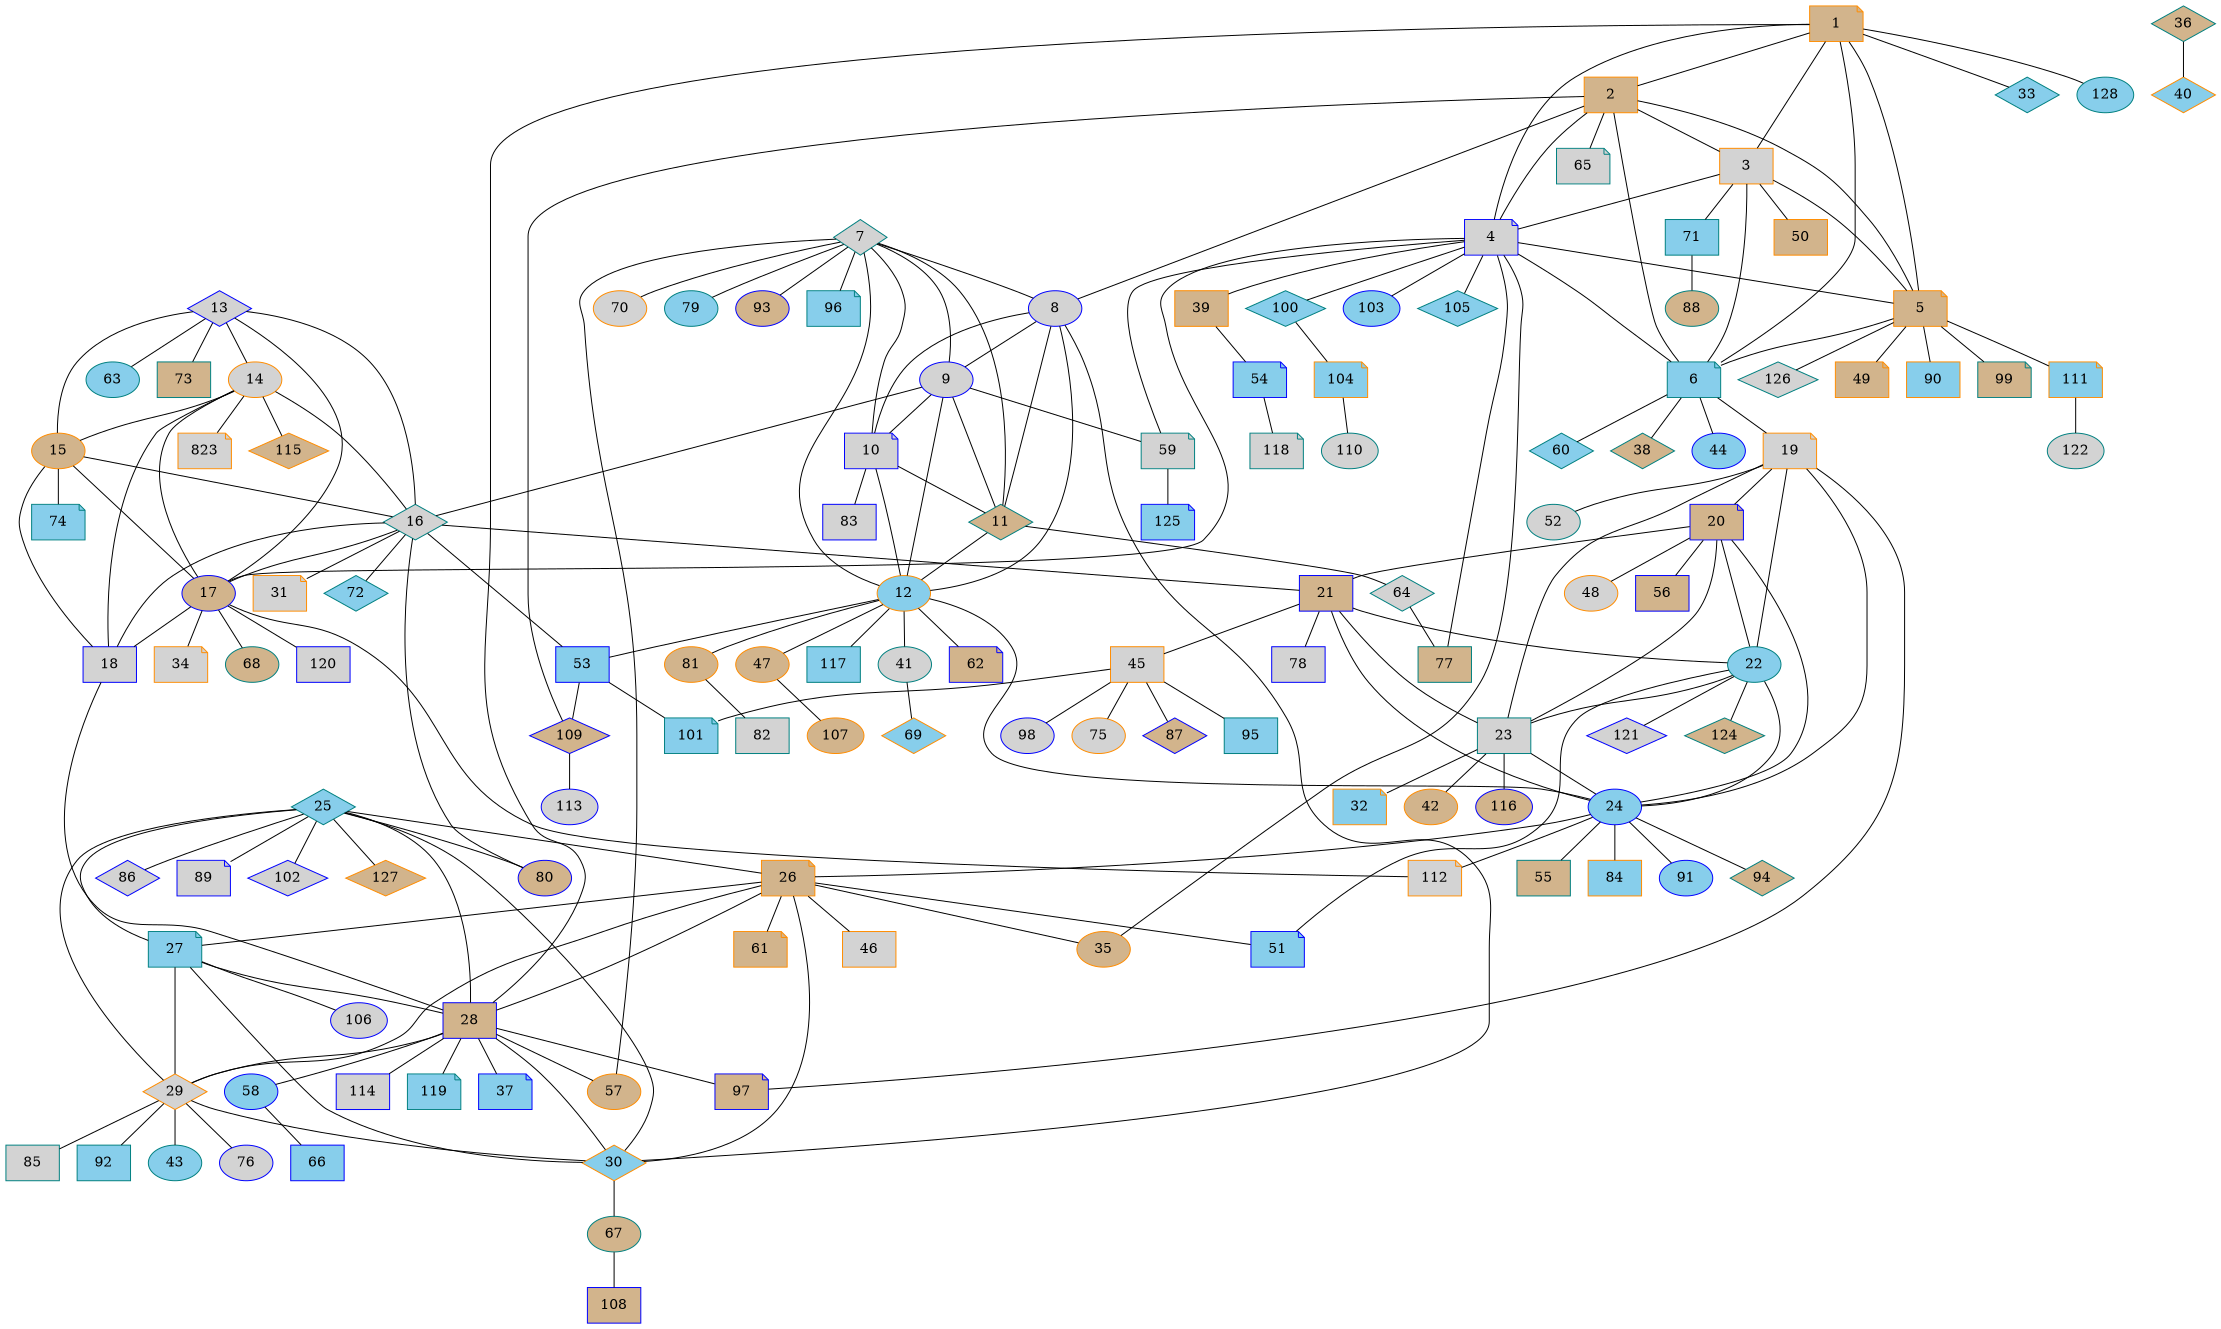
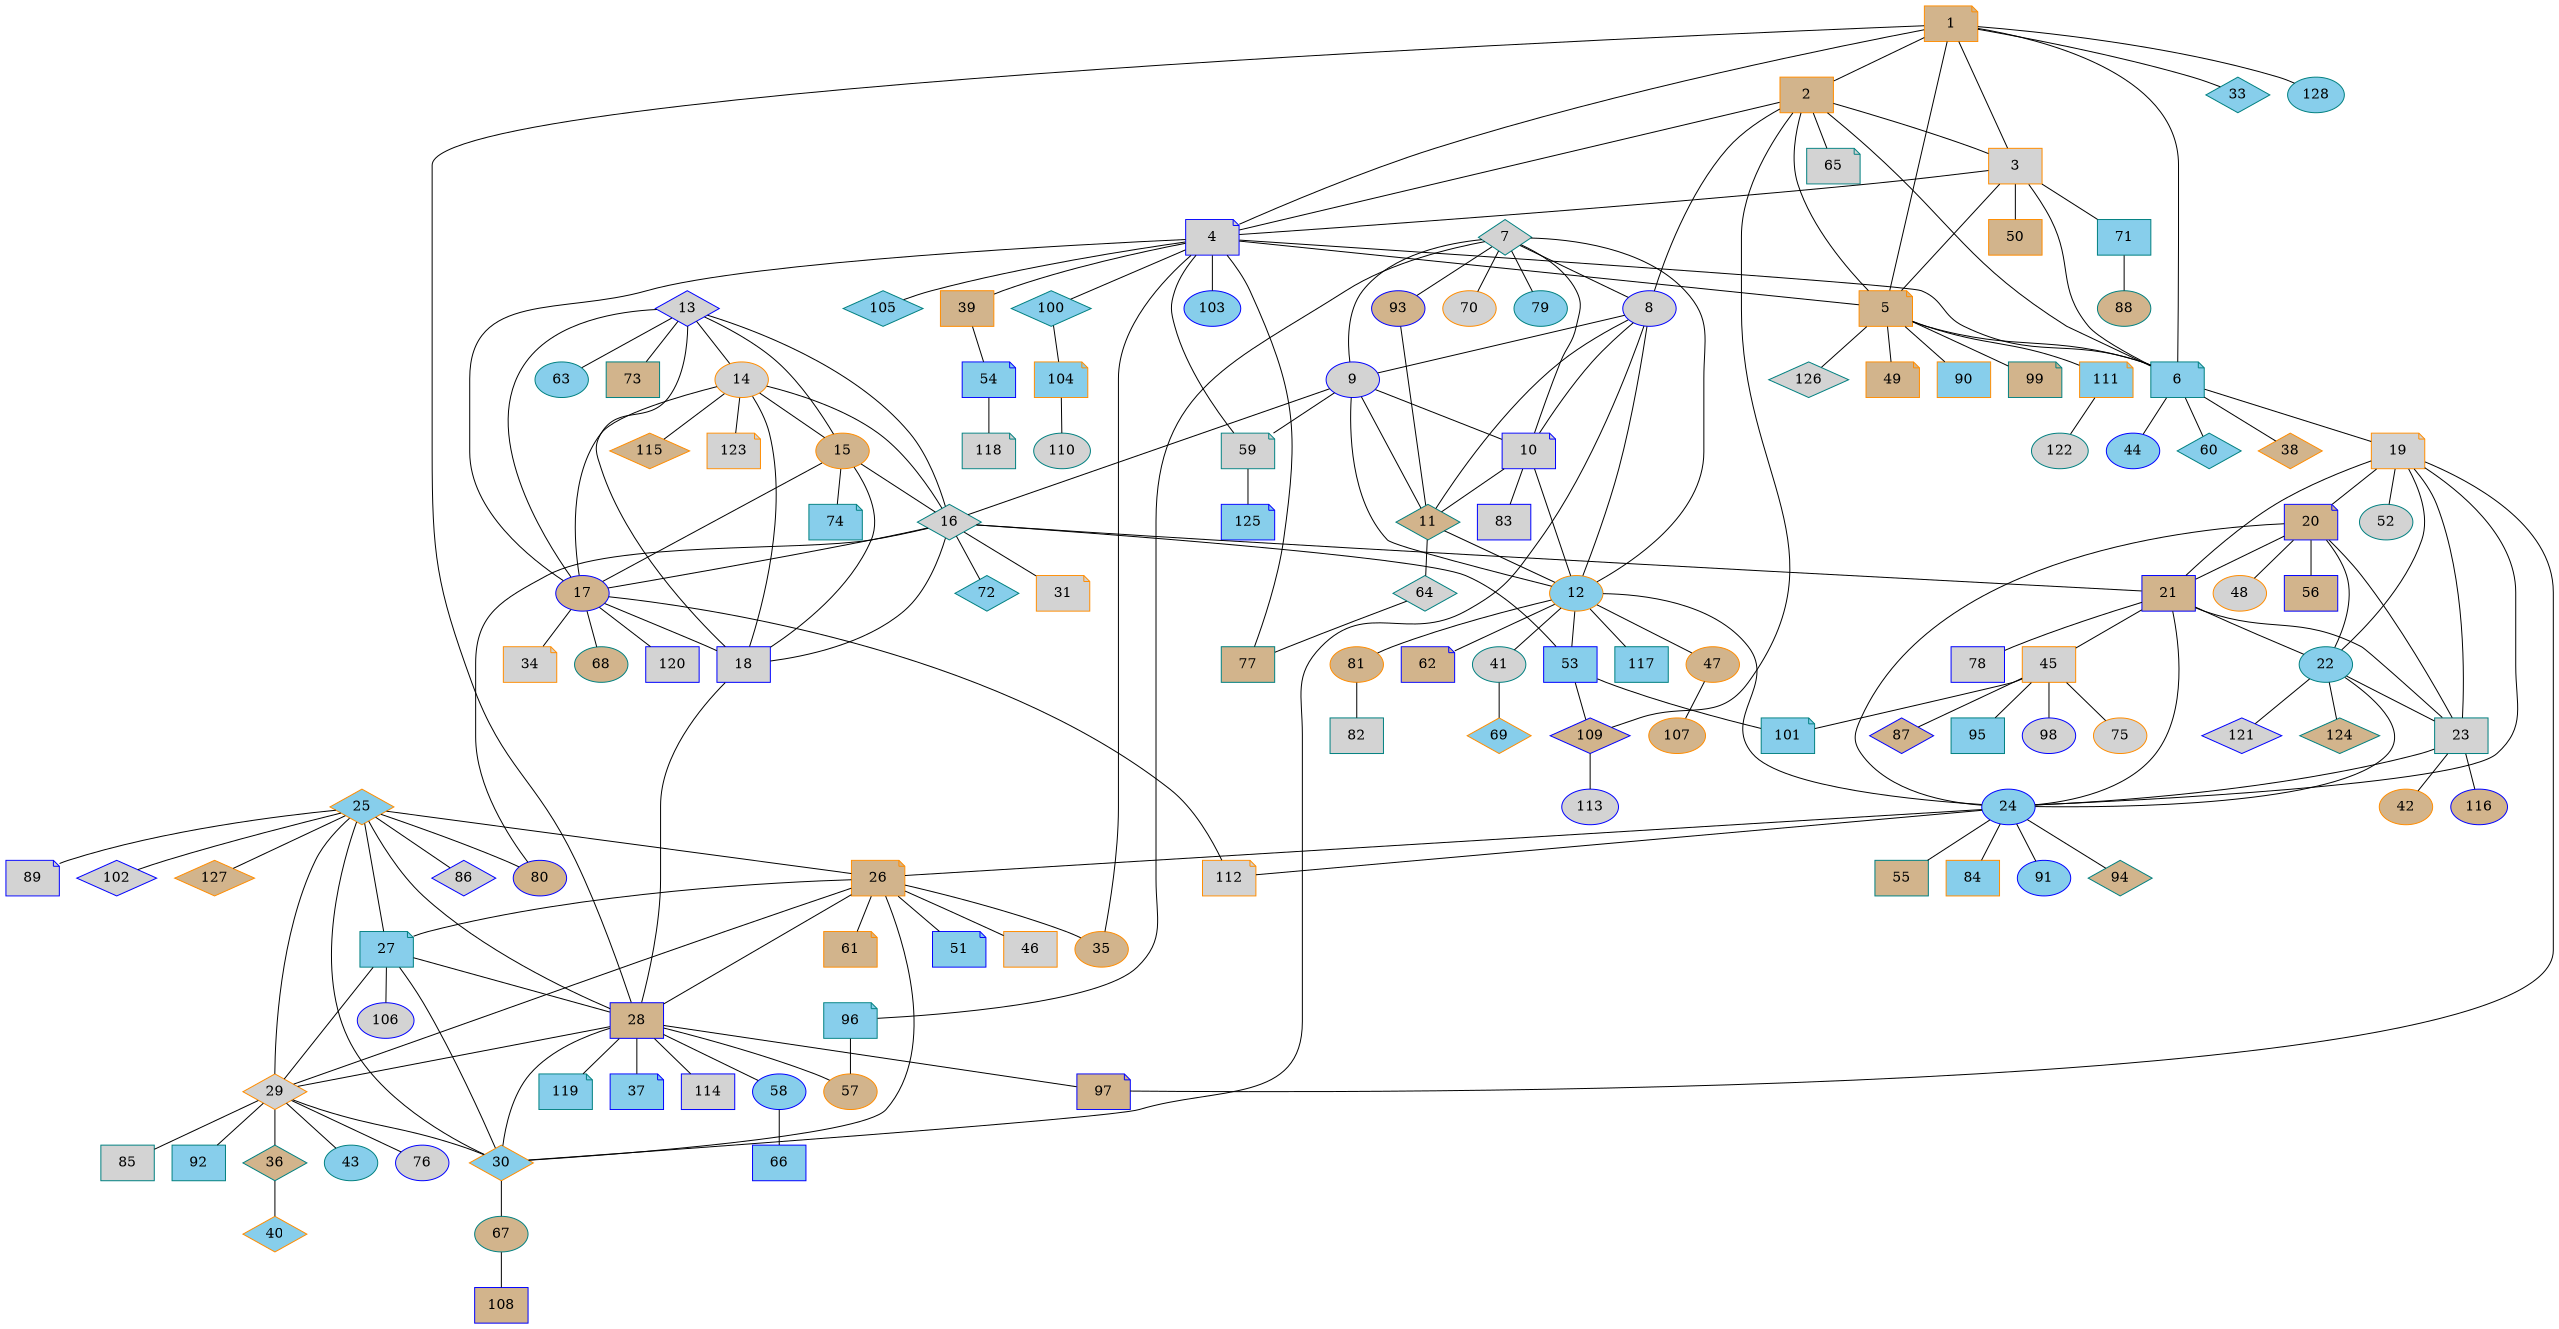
(987, 340) -> (1413, 416)
(205, 451) -> (734, 451)
(1643, 451) -> (2290, 451)
none -> (606, 482)
none -> (2272, 507)
(619, 551) -> (850, 1060)
(323, 807) -> (362, 807)
(1360, 807) -> none
(1551, 814) -> none
none -> (275, 1127)
